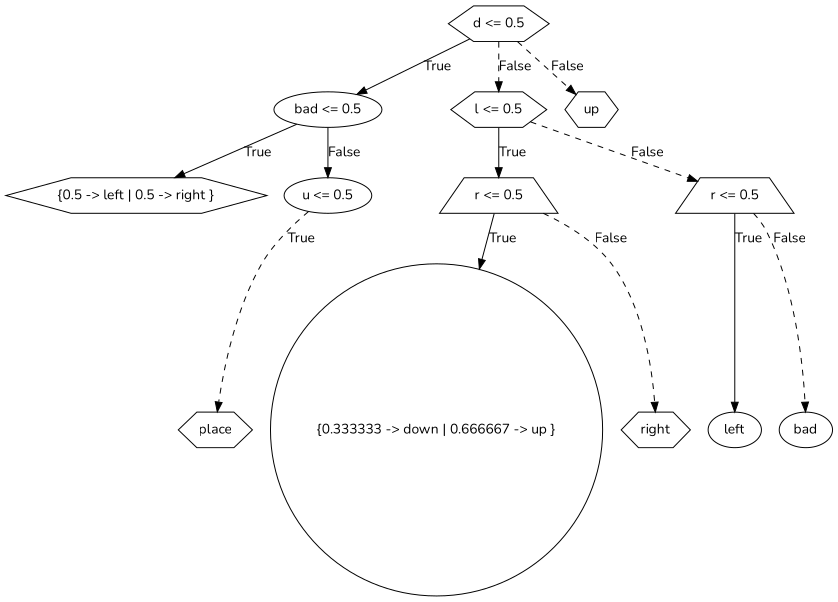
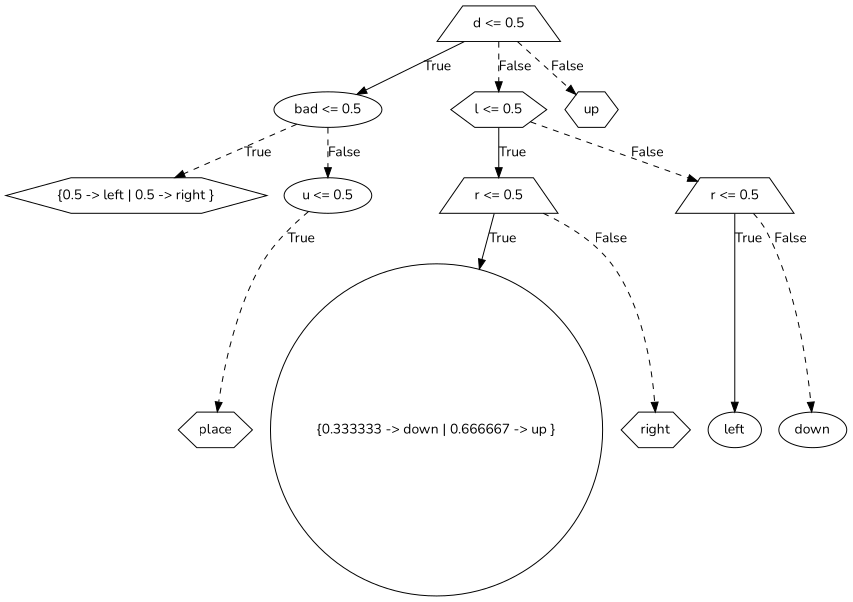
(499, 24) -> (499, 24)
(328, 148) -> (328, 148)
(240, 149) -> (240, 149)
(806, 430) -> (813, 430)
